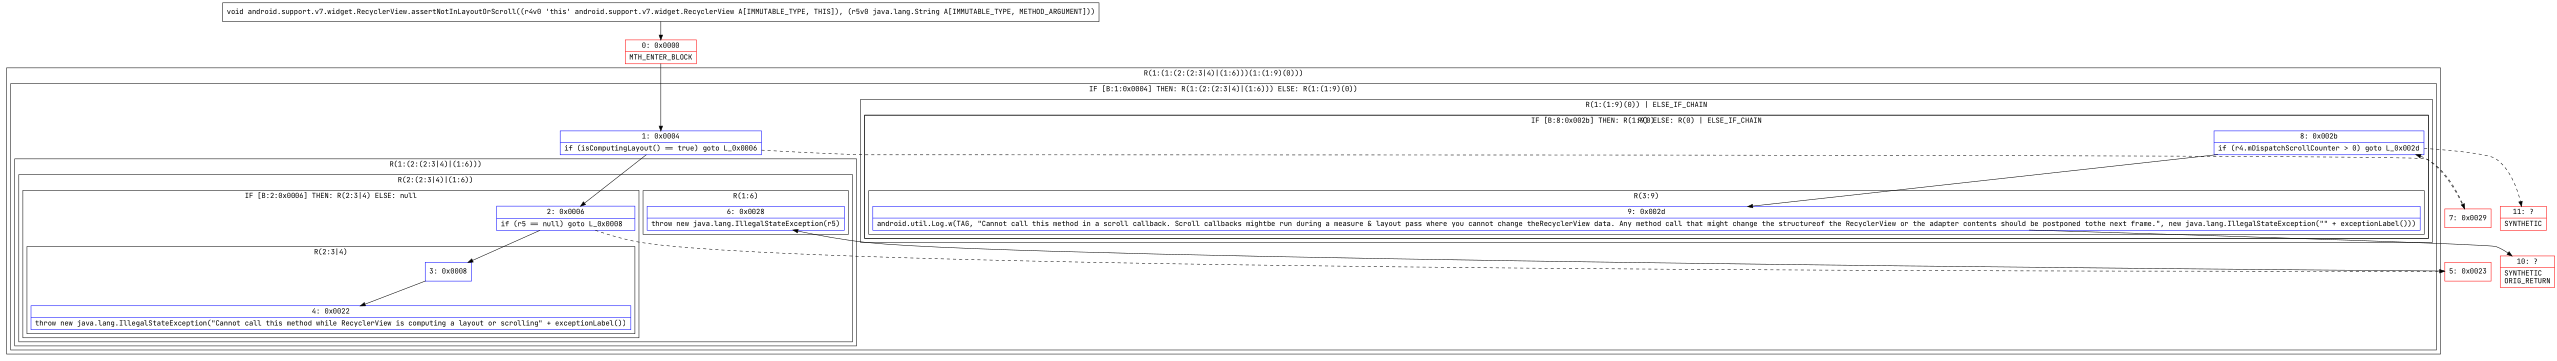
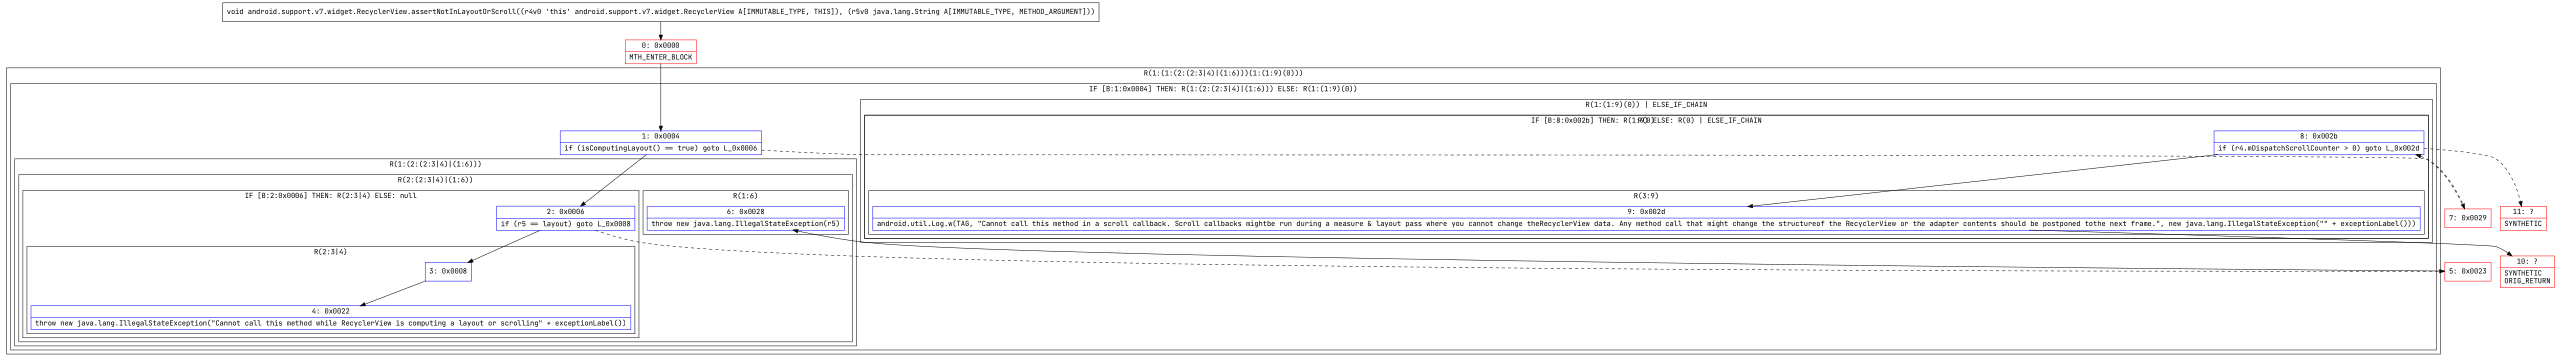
(562, 224) -> (566, 224)
